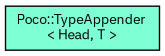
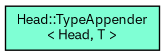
(82, 28) -> (82, 28)
